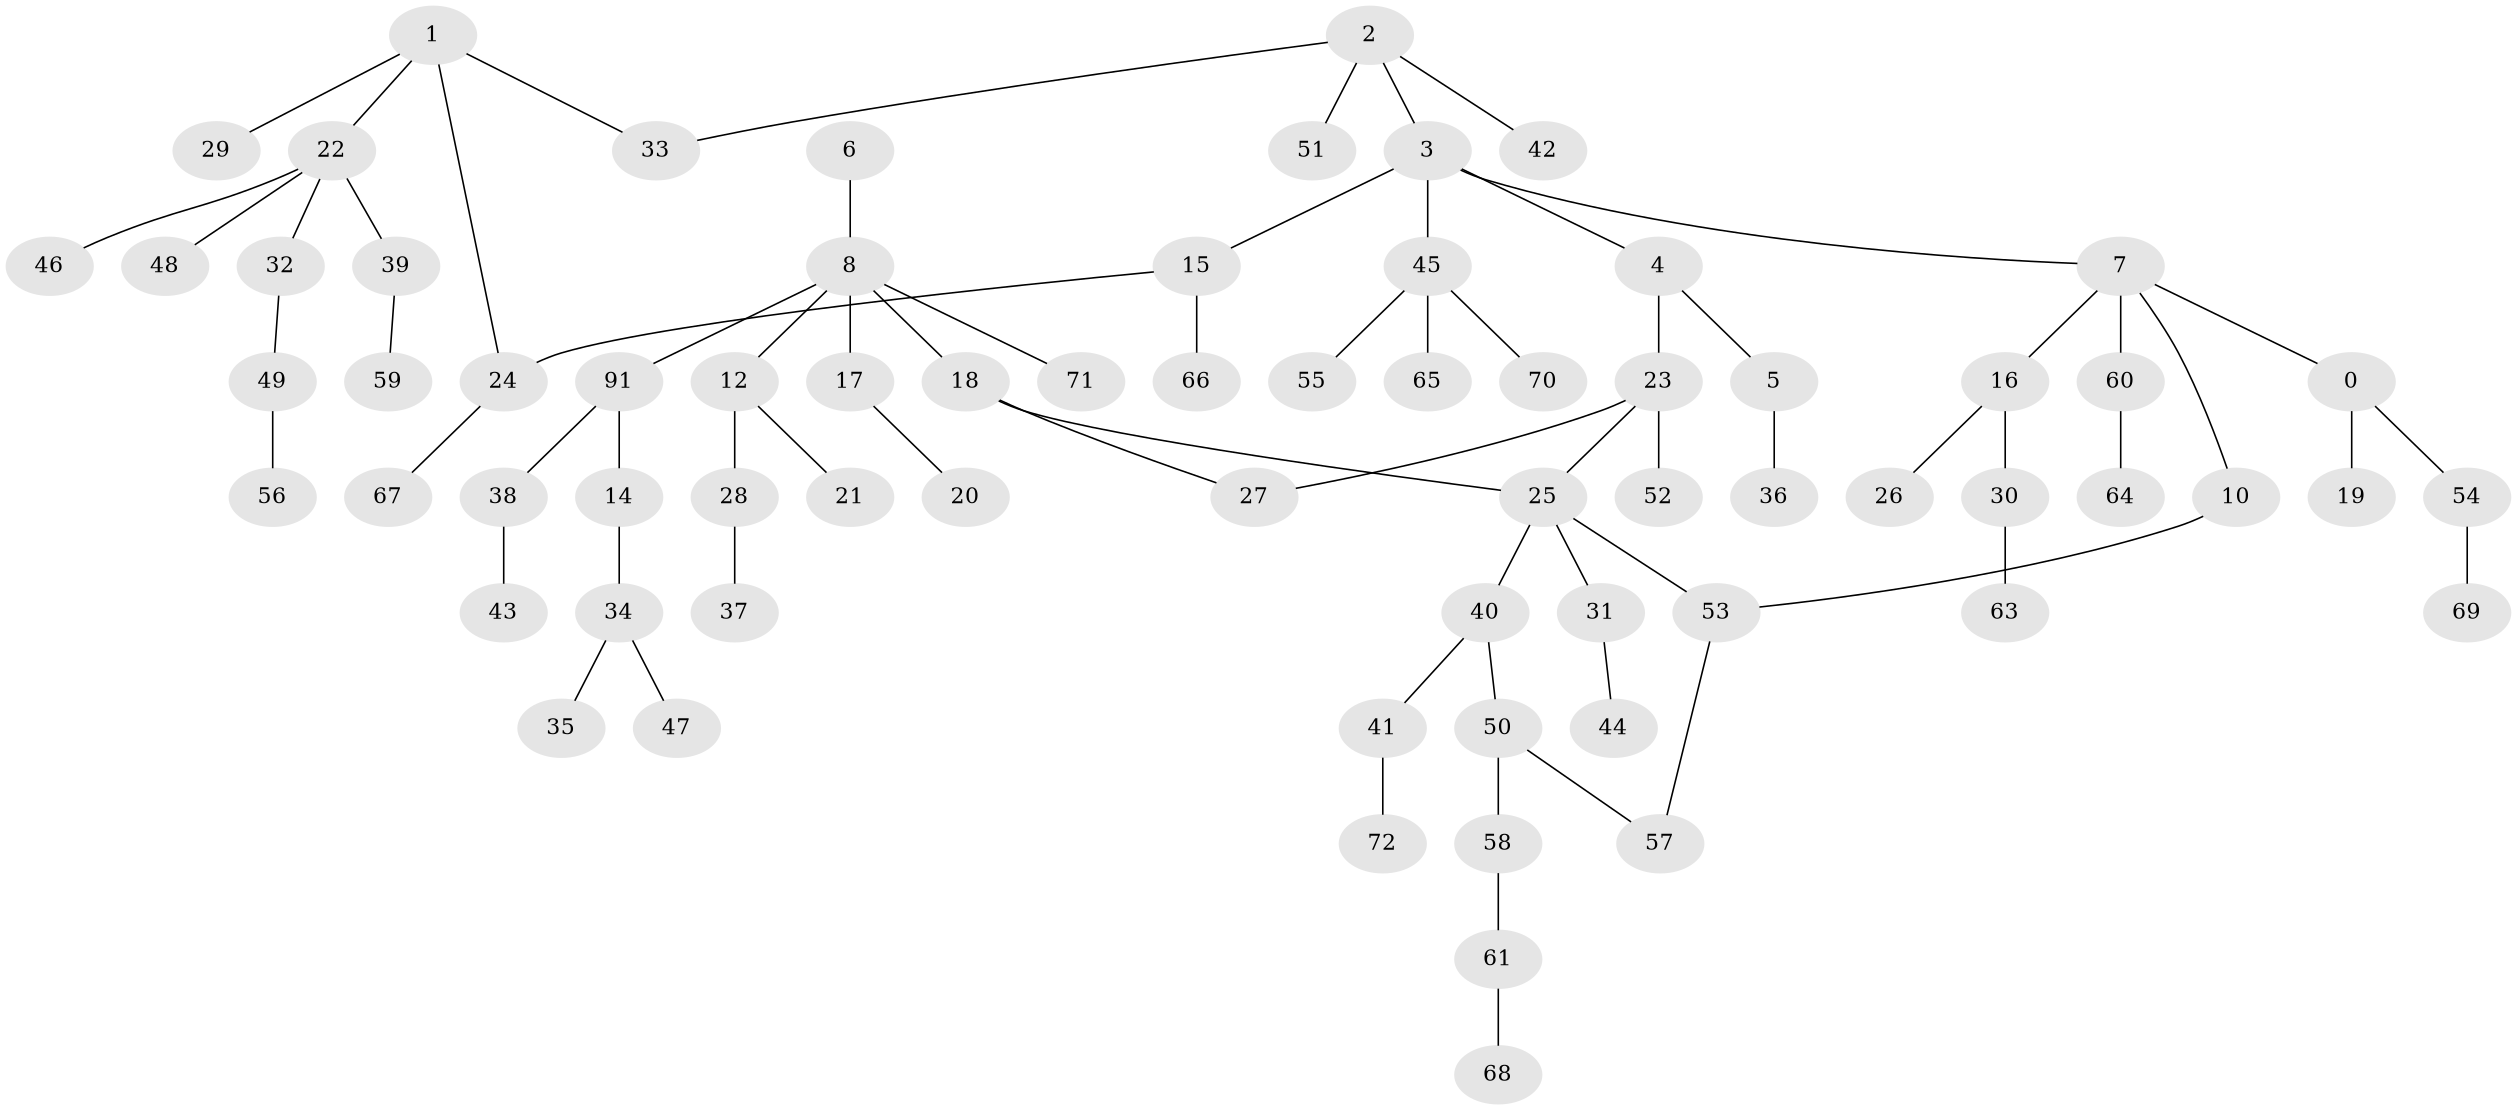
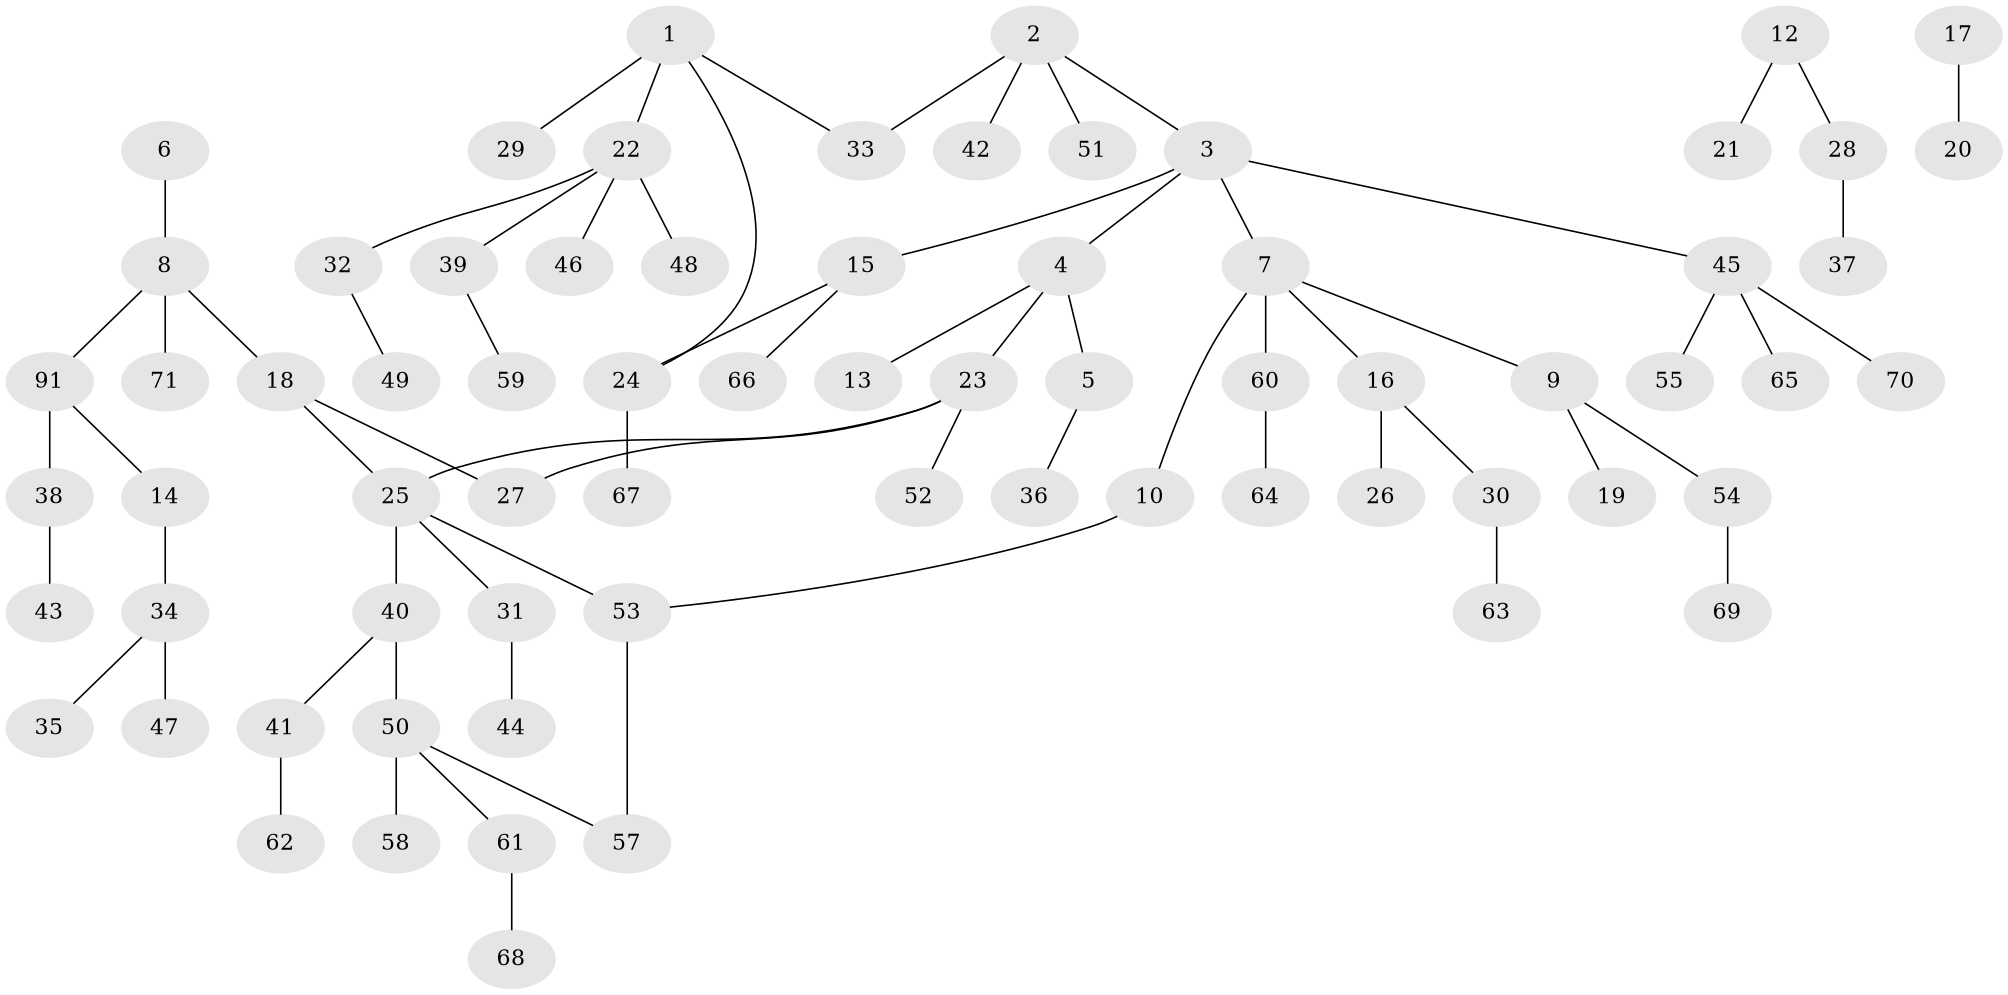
(793, 324) -> none
(850, 324) -> none
none -> (858, 382)
(2352, 382) -> (1554, 382)
(273, 497) -> none
(1383, 844) -> (281, 844)
(1498, 902) -> (454, 786)
